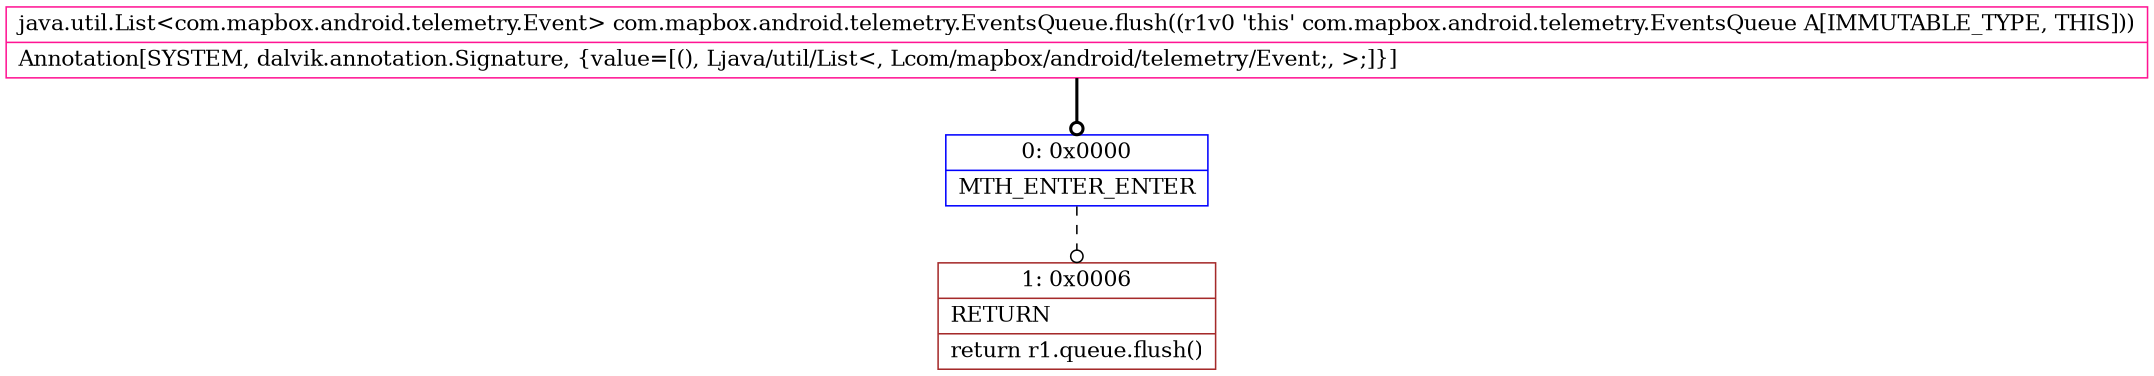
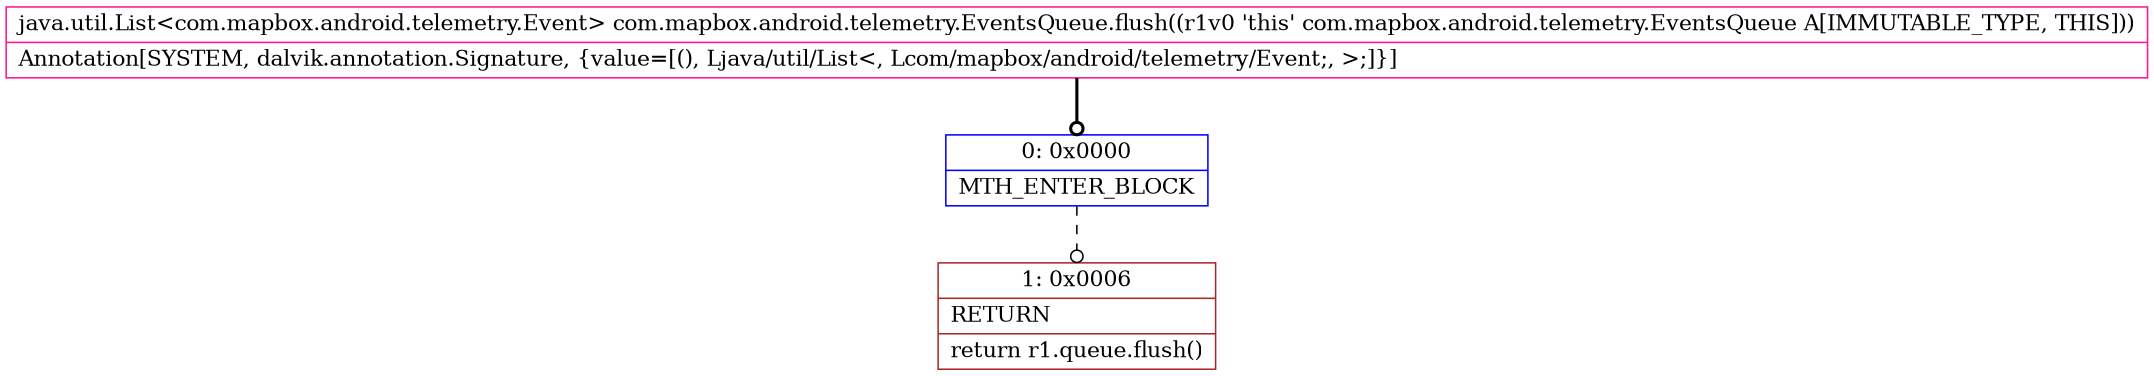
(1077, 187) -> (1077, 187)
